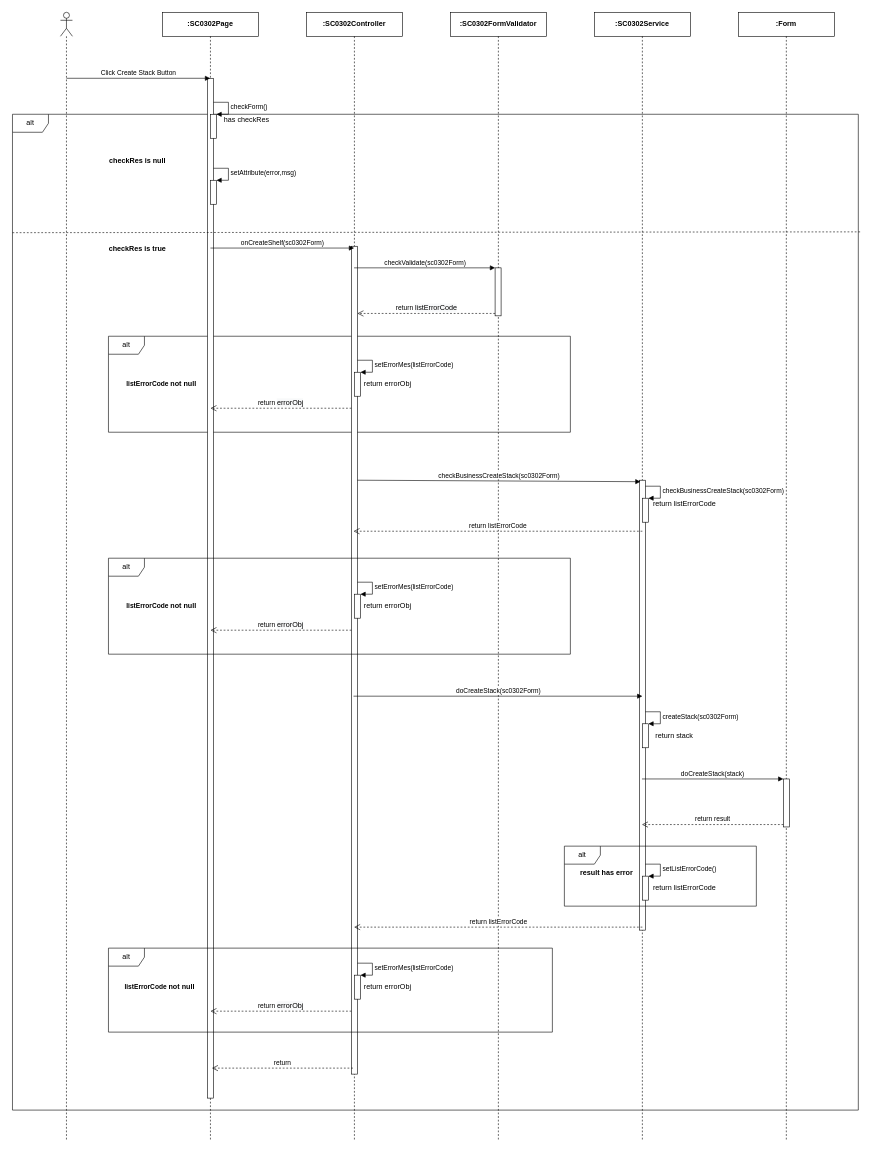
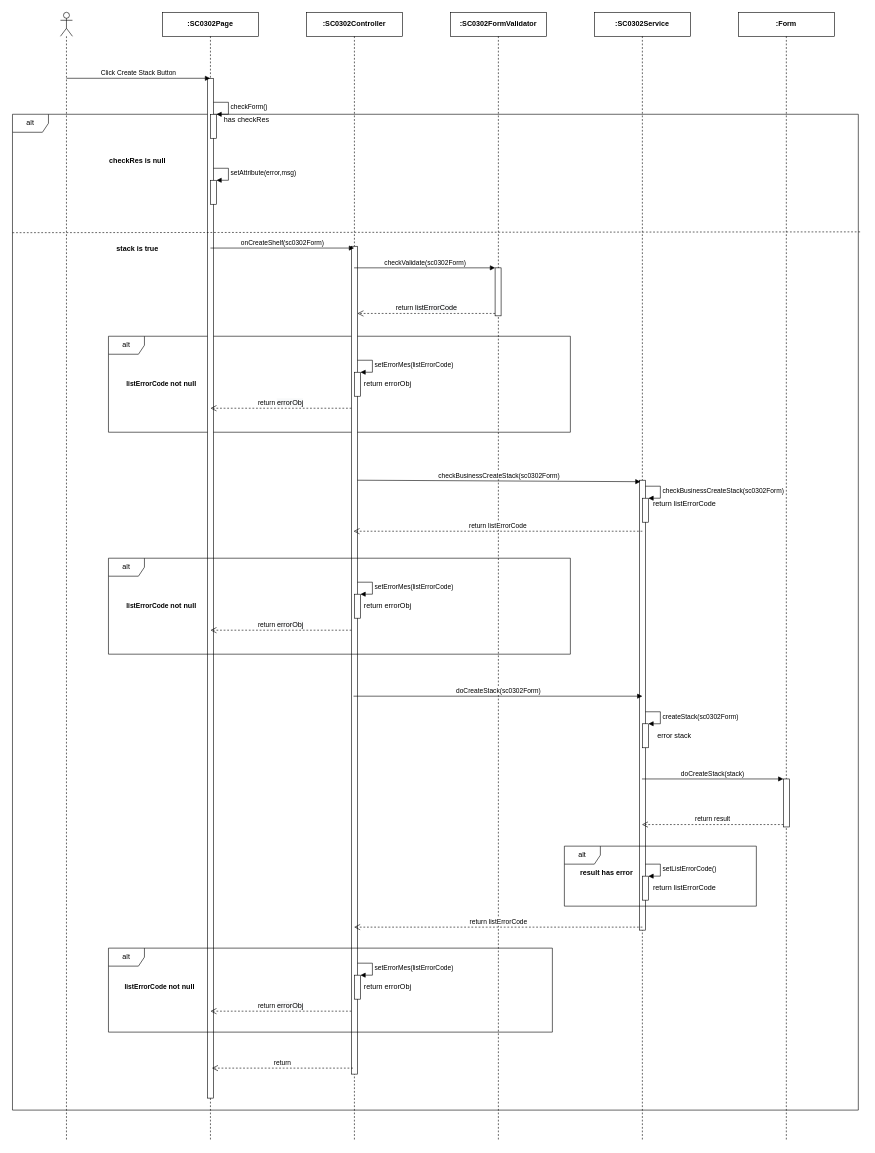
(137, 249) -> (137, 249)
(674, 736) -> (674, 736)
